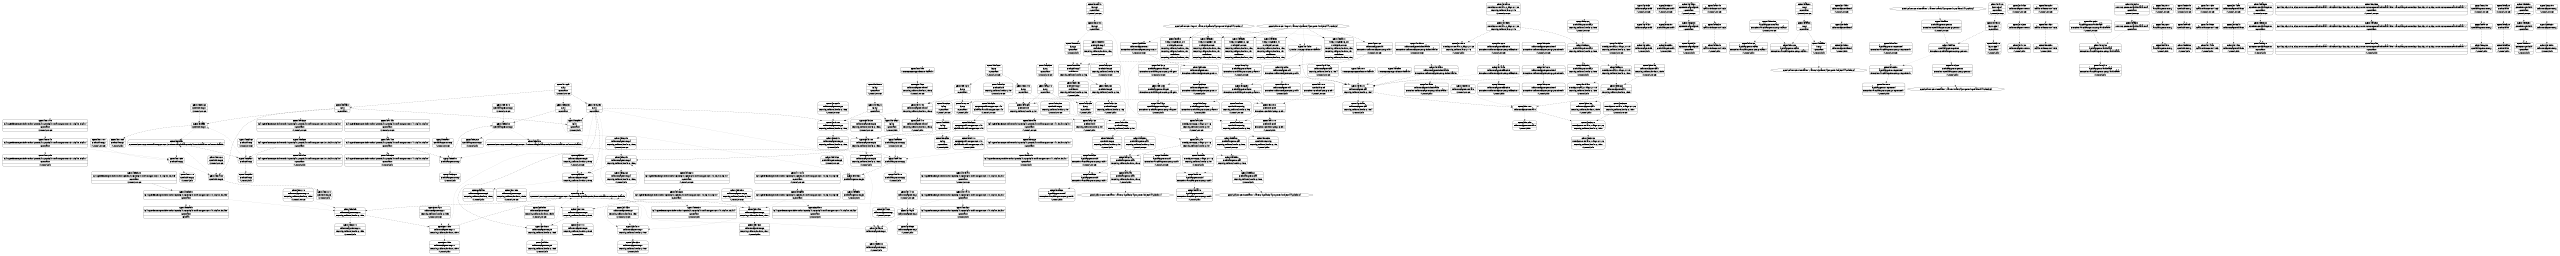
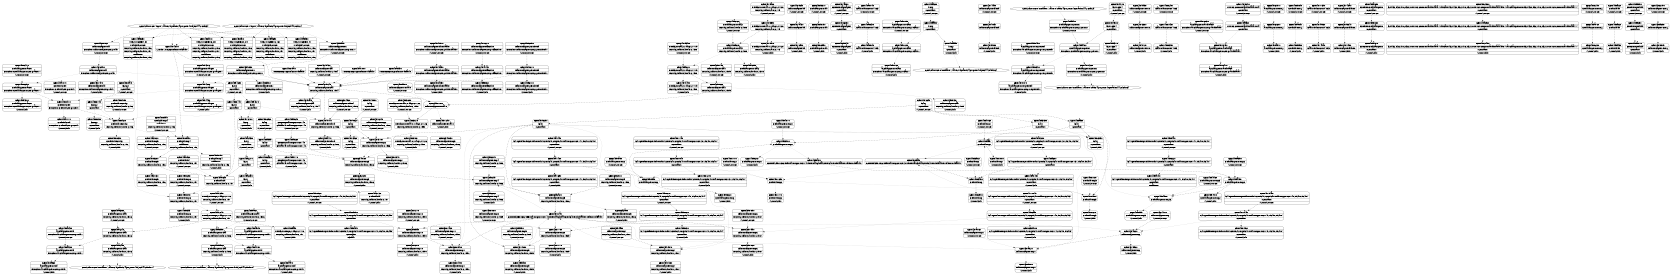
(1759, 37) -> (897, 58)
(1073, 59) -> (151, 133)
(917, 77) -> (304, 78)
(1026, 165) -> (1154, 185)
